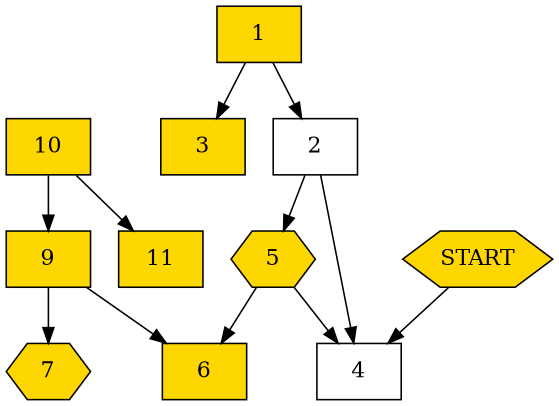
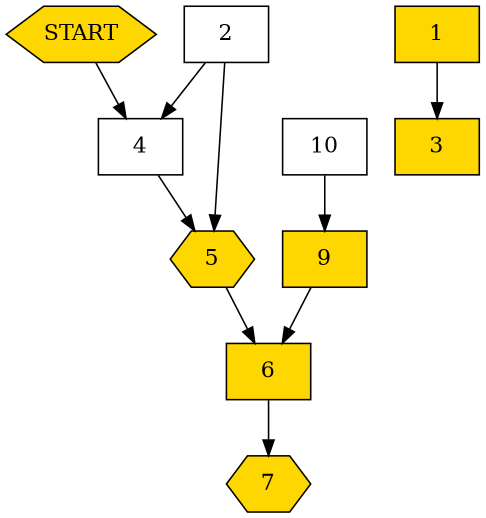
(284, 84) -> none
(48, 147) -> (325, 147)
(161, 259) -> none
(48, 308) -> (269, 420)
(311, 309) -> (172, 196)
